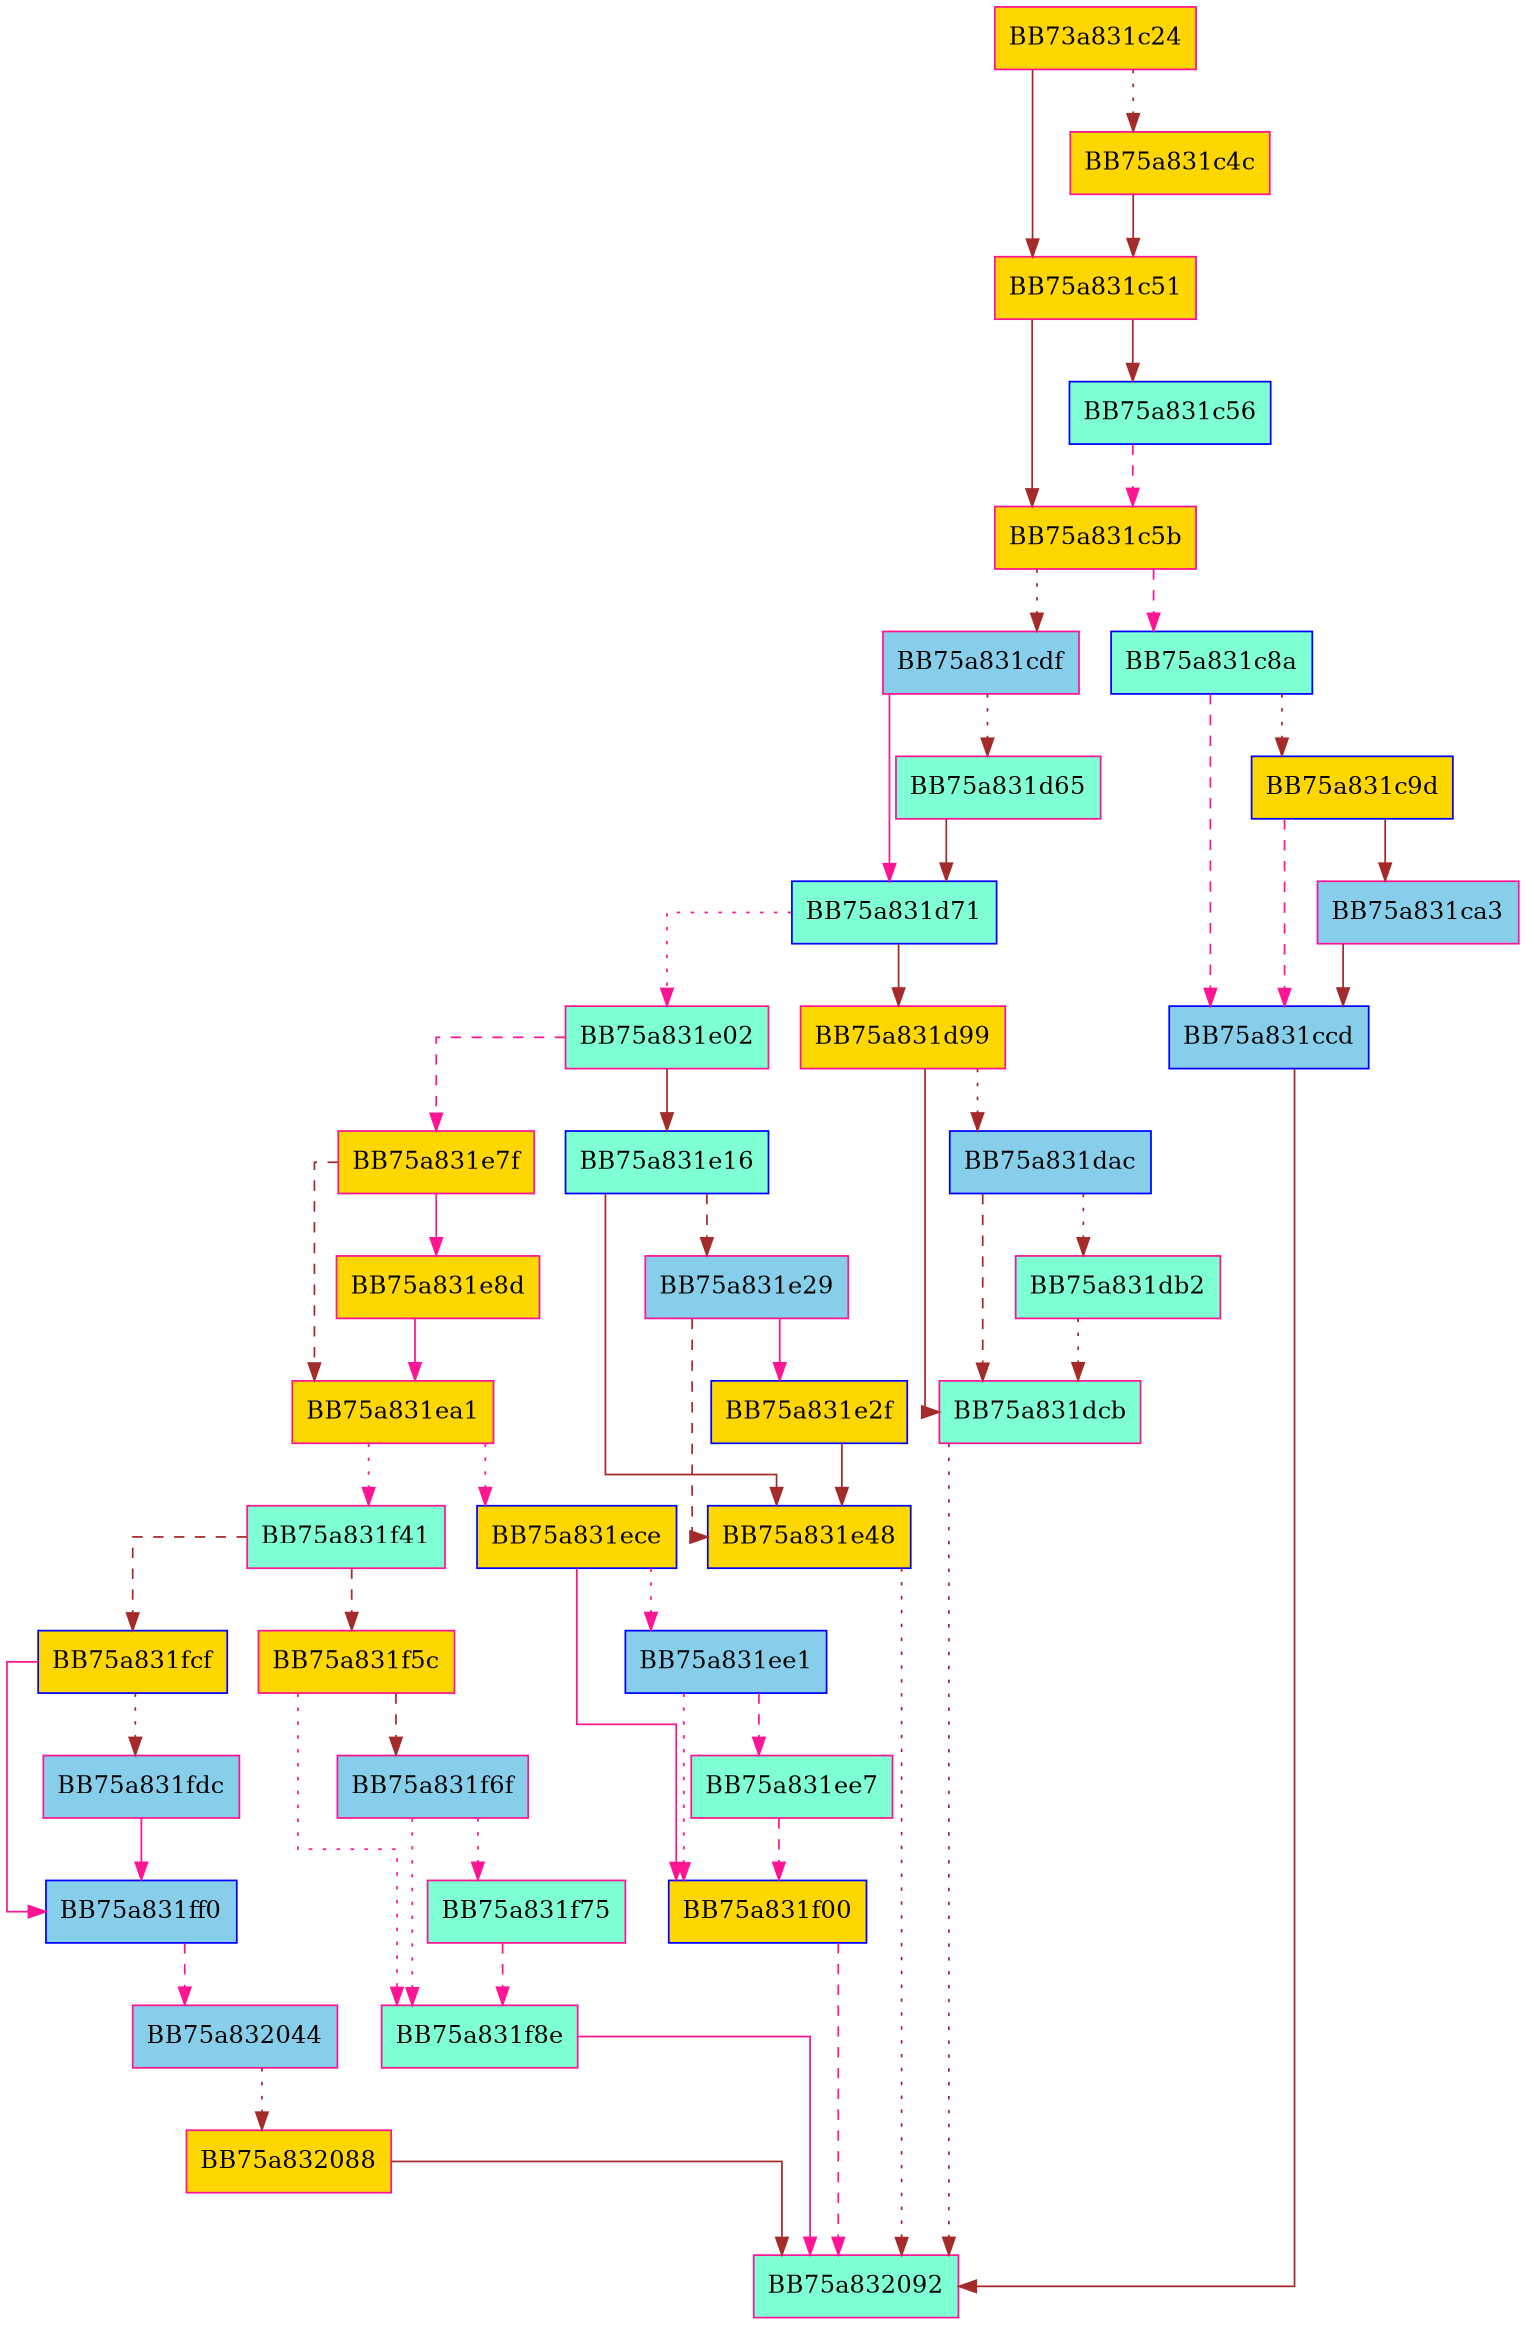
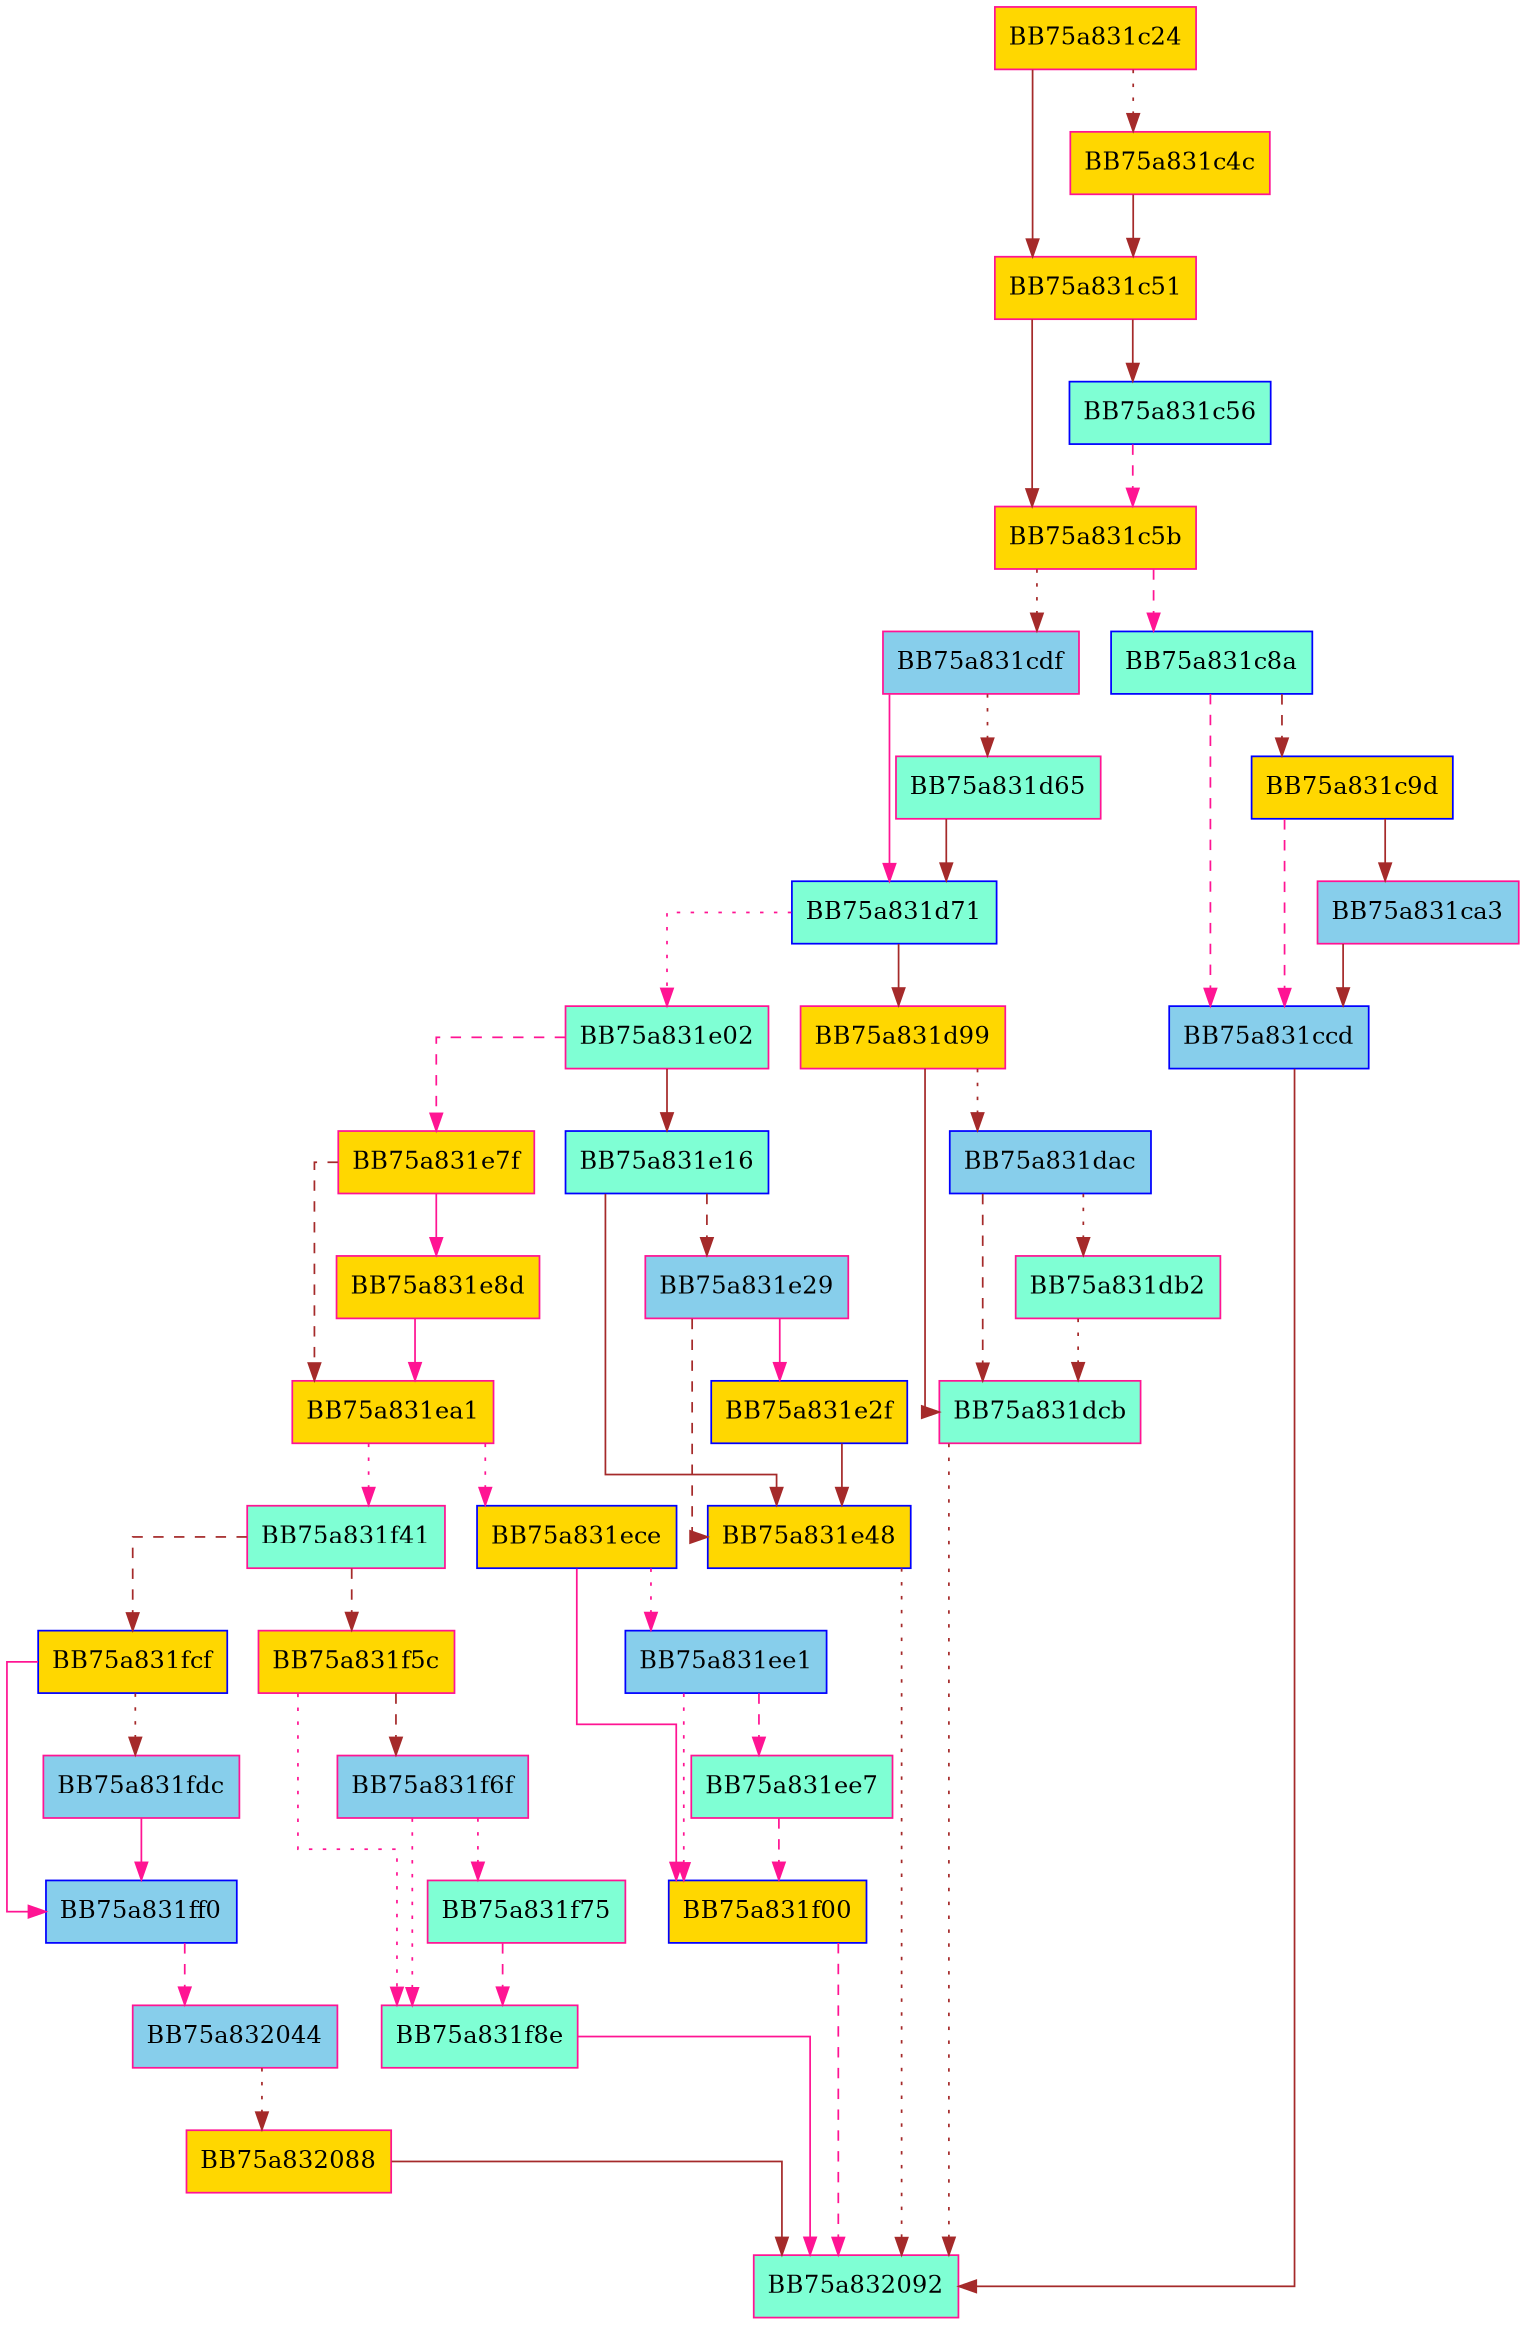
(1095, 38) -> (1095, 38)
(1282, 716) -> (1282, 716)
